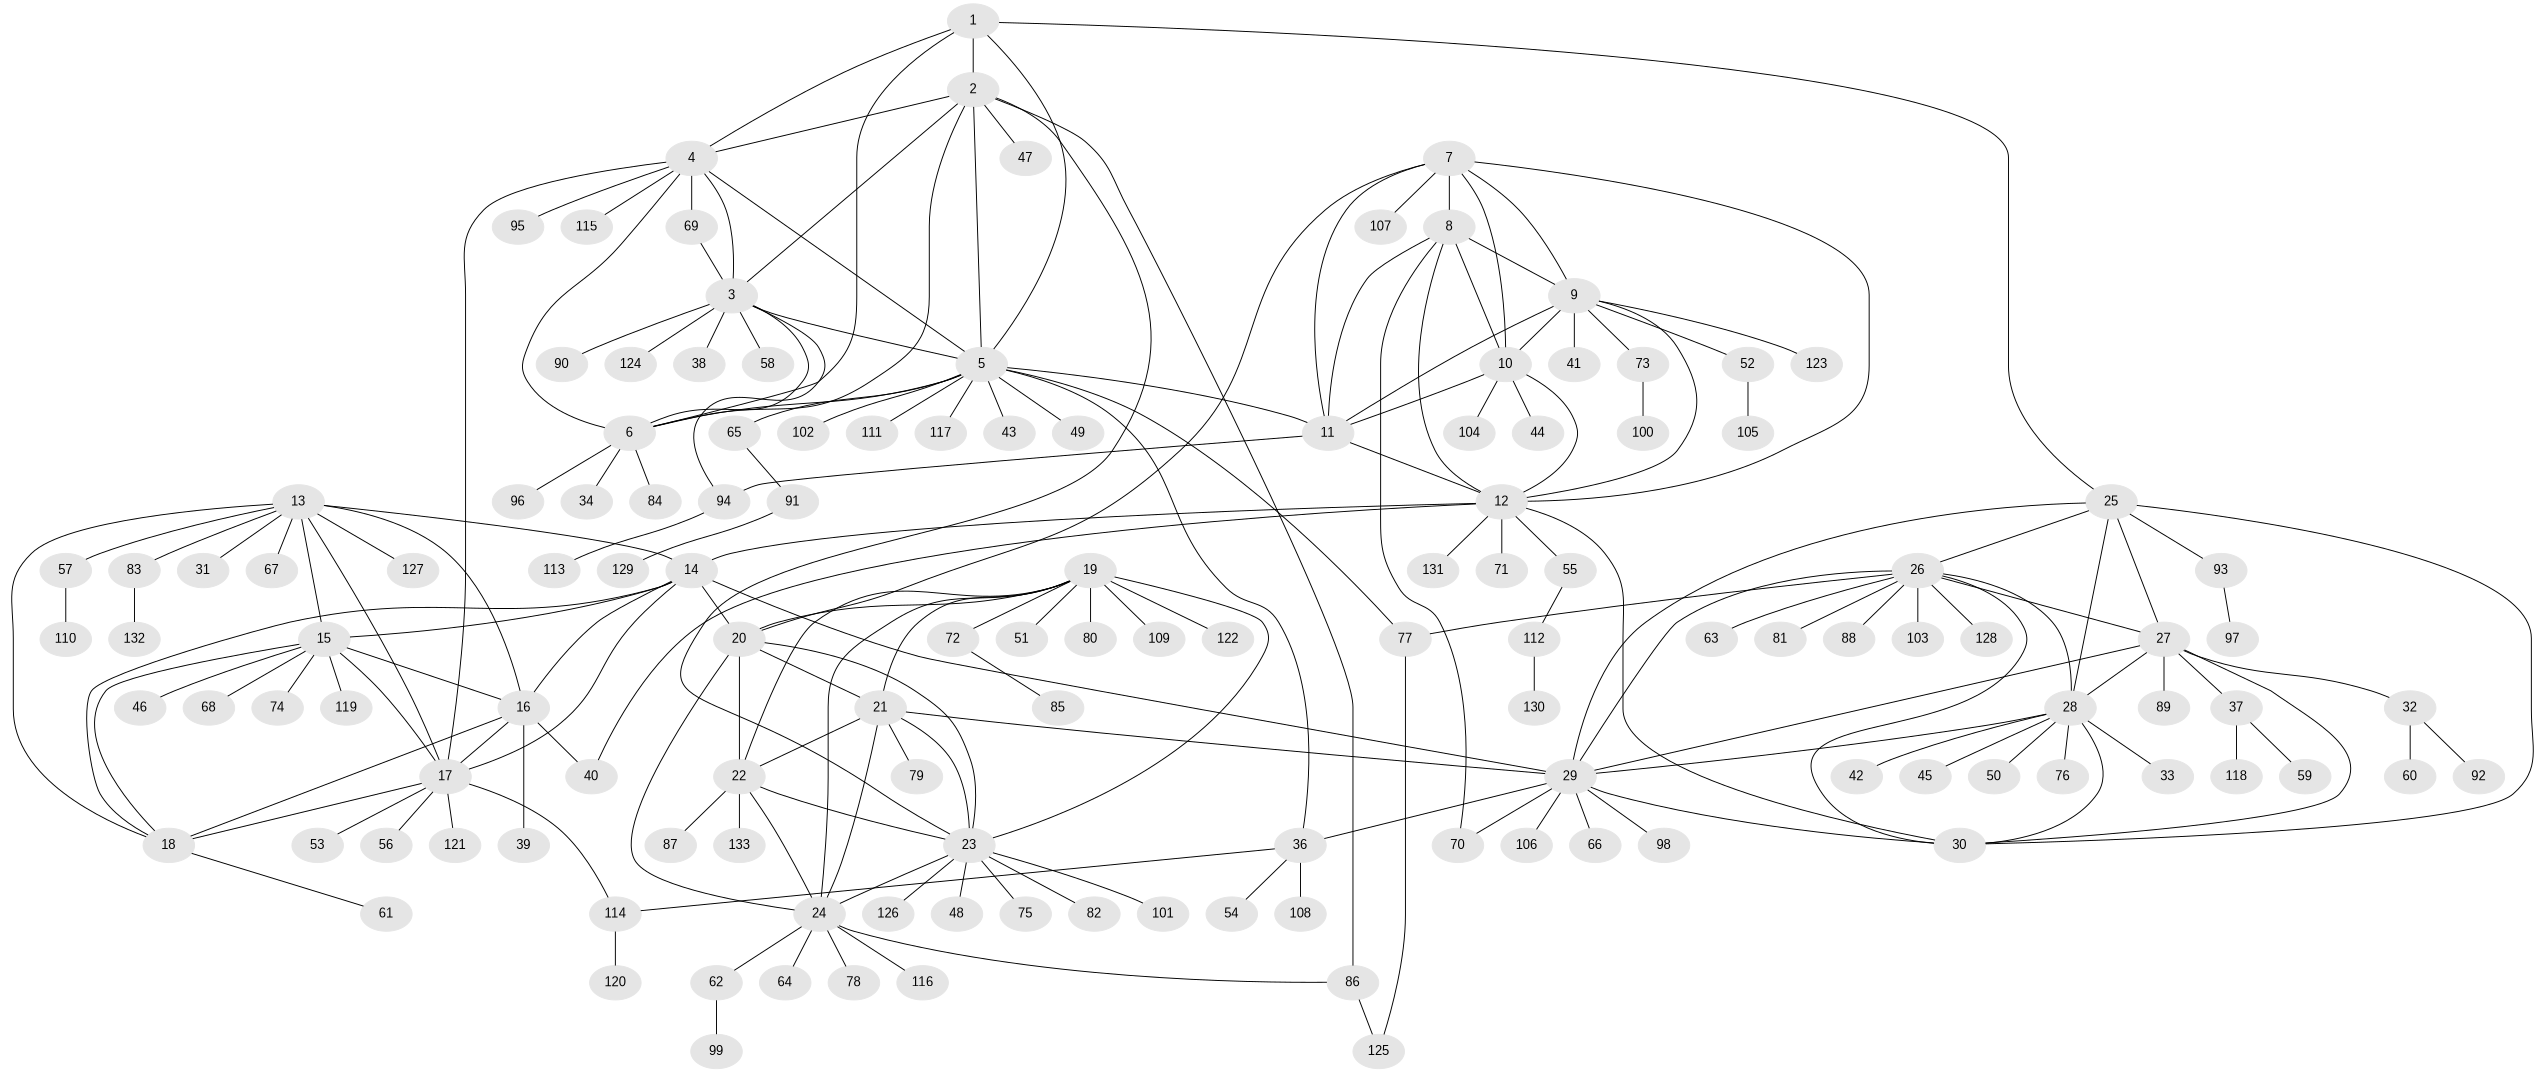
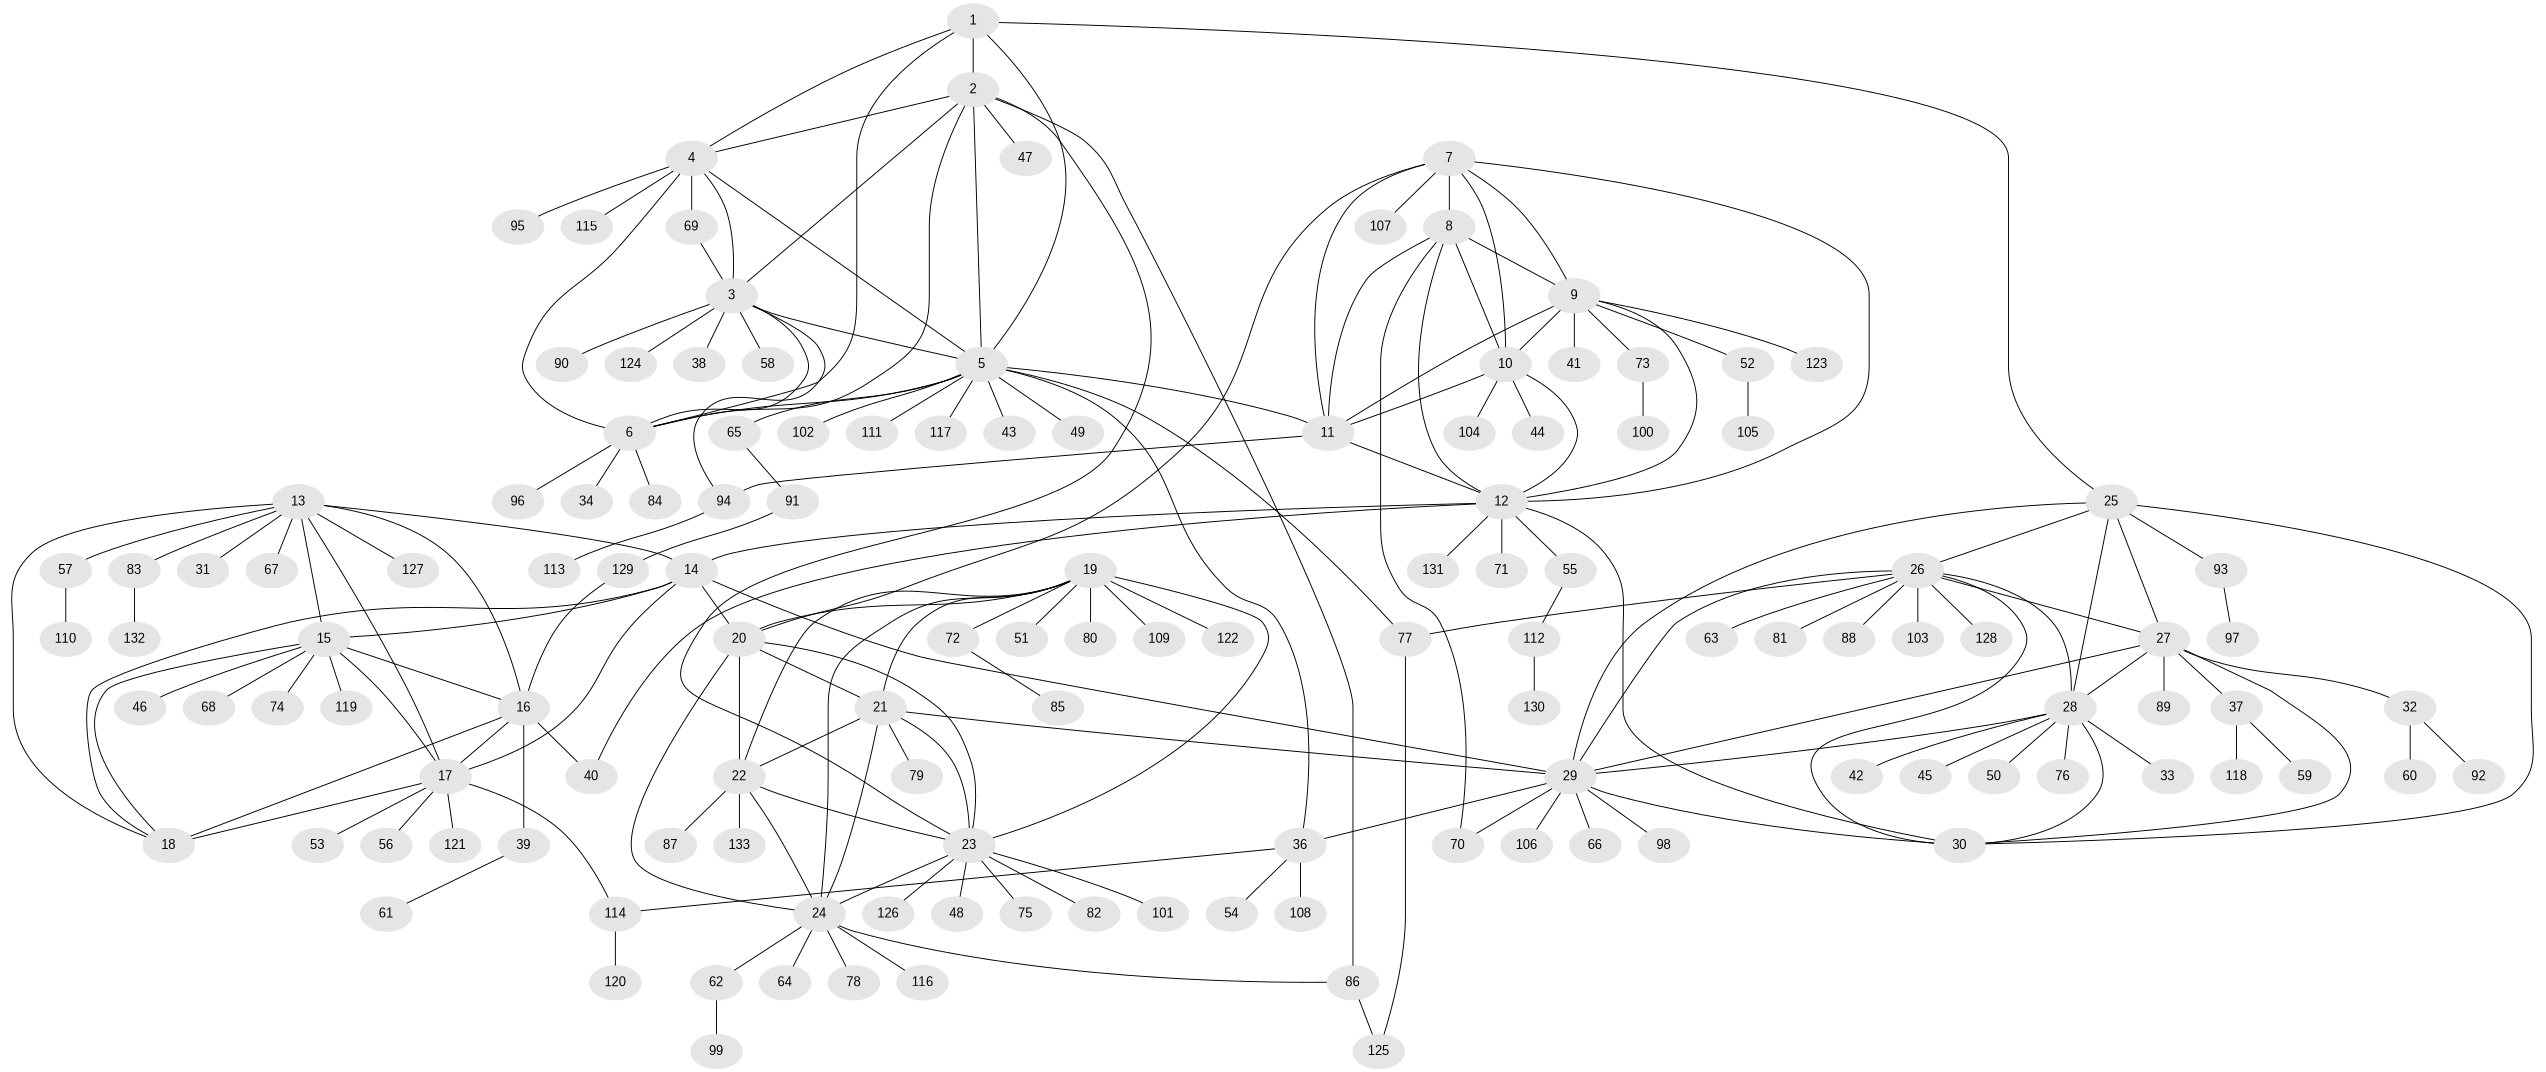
(466, 387) -> none
(594, 625) -> (556, 629)
(278, 880) -> (455, 880)
